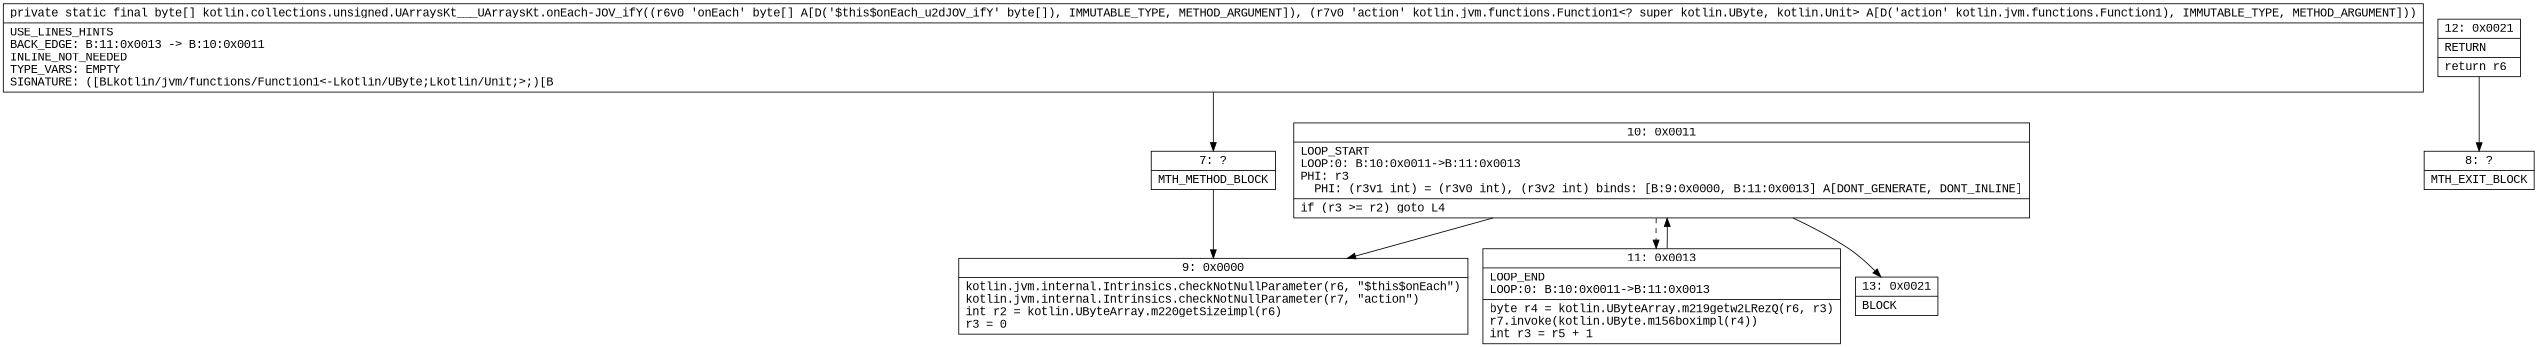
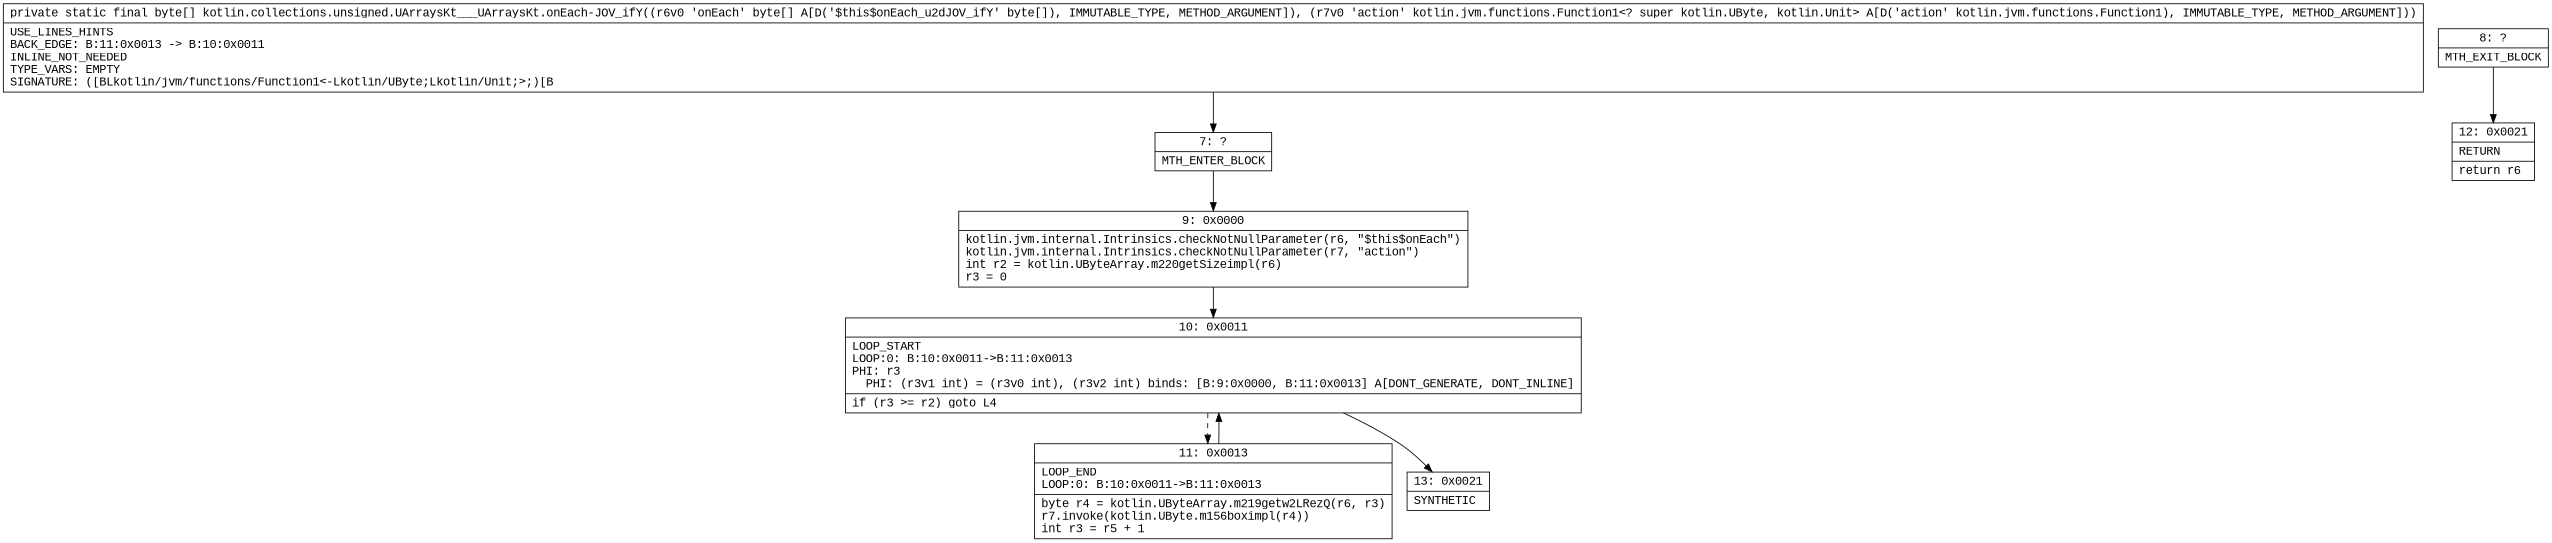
(2479, 110) -> (2493, 91)
(1213, 180) -> (1213, 161)
(1424, 237) -> (1213, 298)
(1880, 305) -> (1445, 500)
